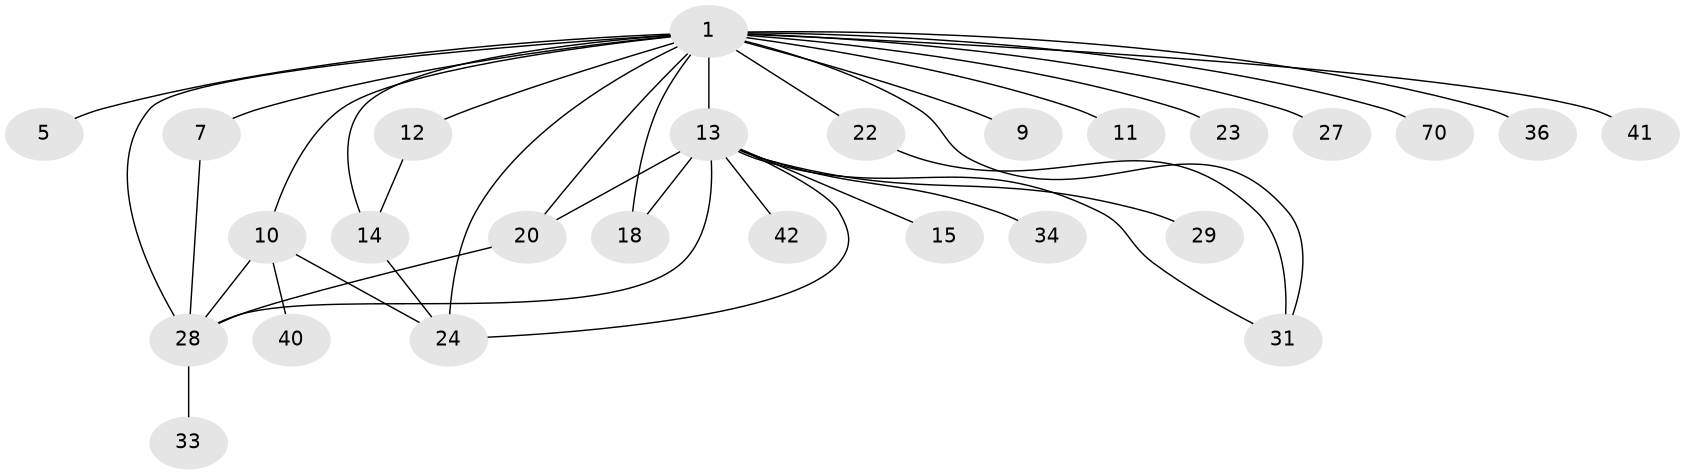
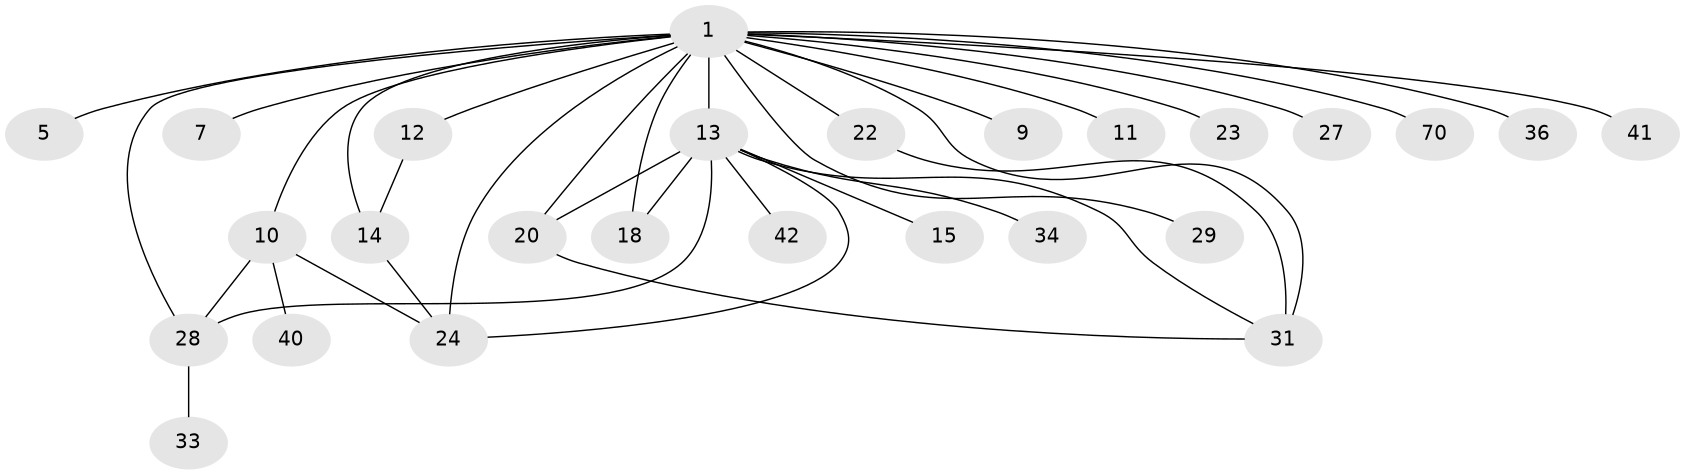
(968, 186) -> (986, 198)
(195, 237) -> none
(361, 280) -> (897, 320)
